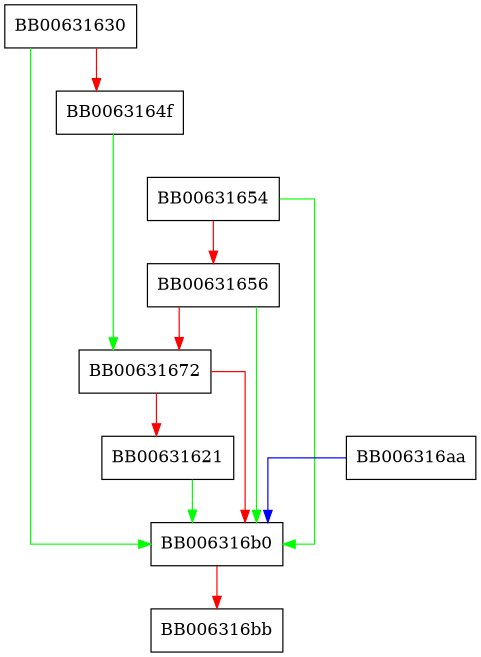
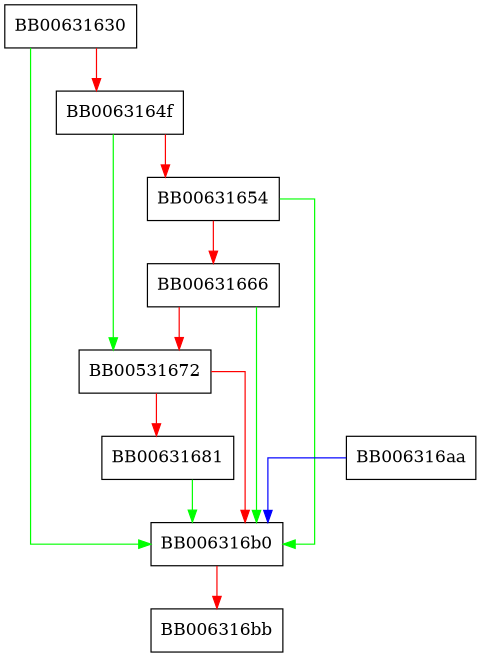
none -> (165, 150)
(213, 285) -> (213, 285)
(145, 372) -> (145, 372)
(168, 458) -> (168, 458)
